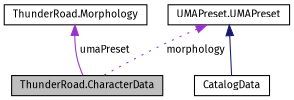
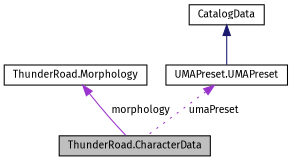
(104, 50) -> (140, 110)
(194, 50) -> (212, 110)
(231, 56) -> (227, 50)
